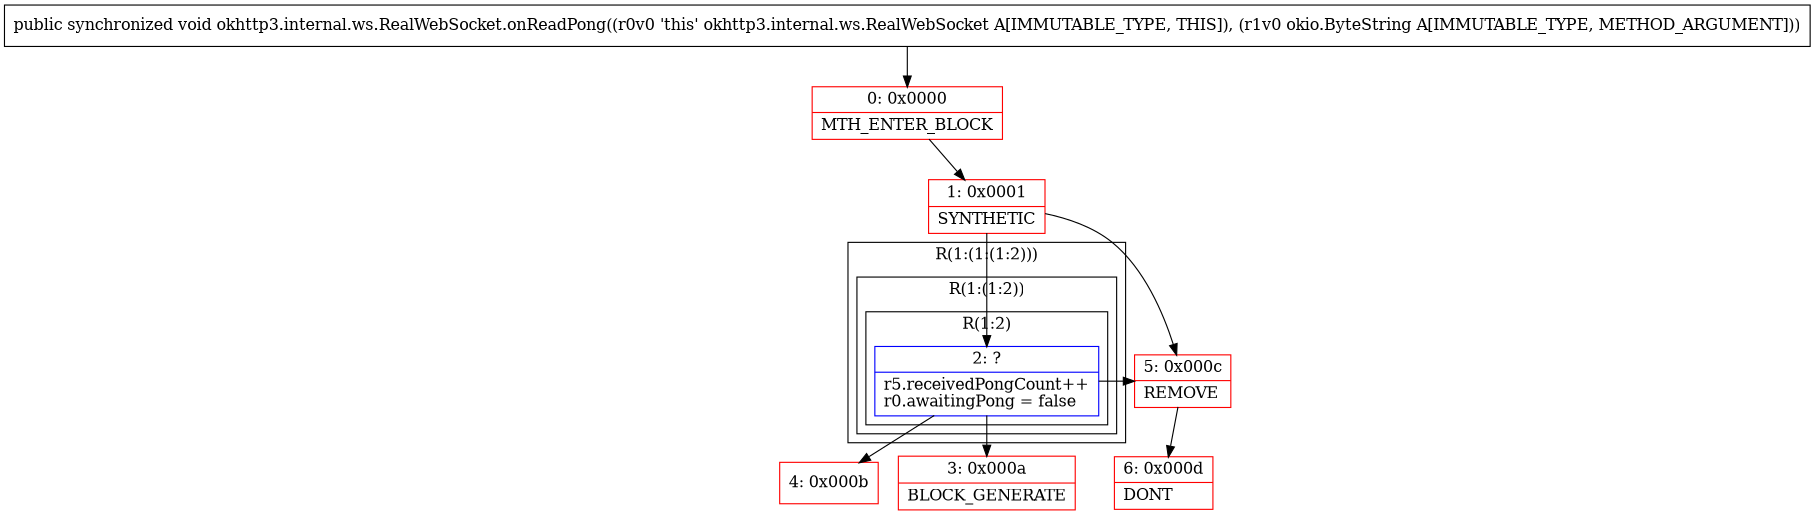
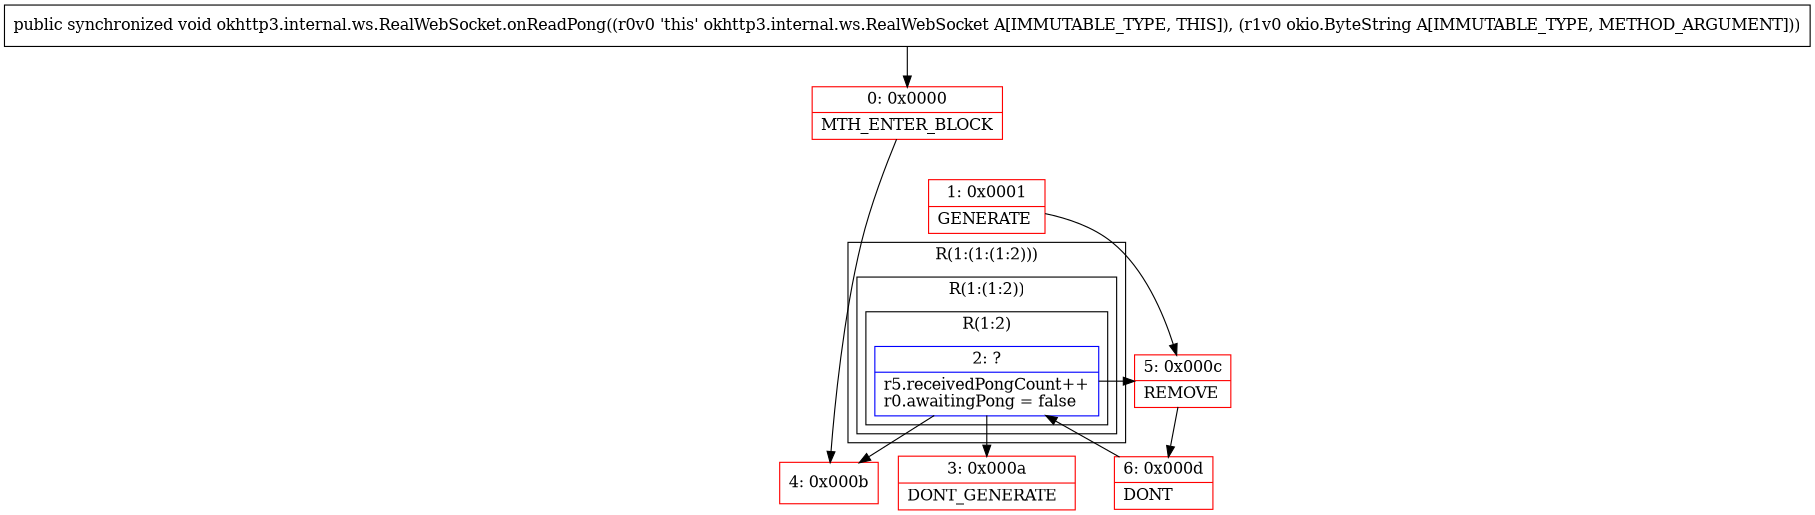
(943, 155) -> (855, 269)
(987, 219) -> (985, 219)
(987, 284) -> (1088, 439)
(987, 496) -> (982, 496)
